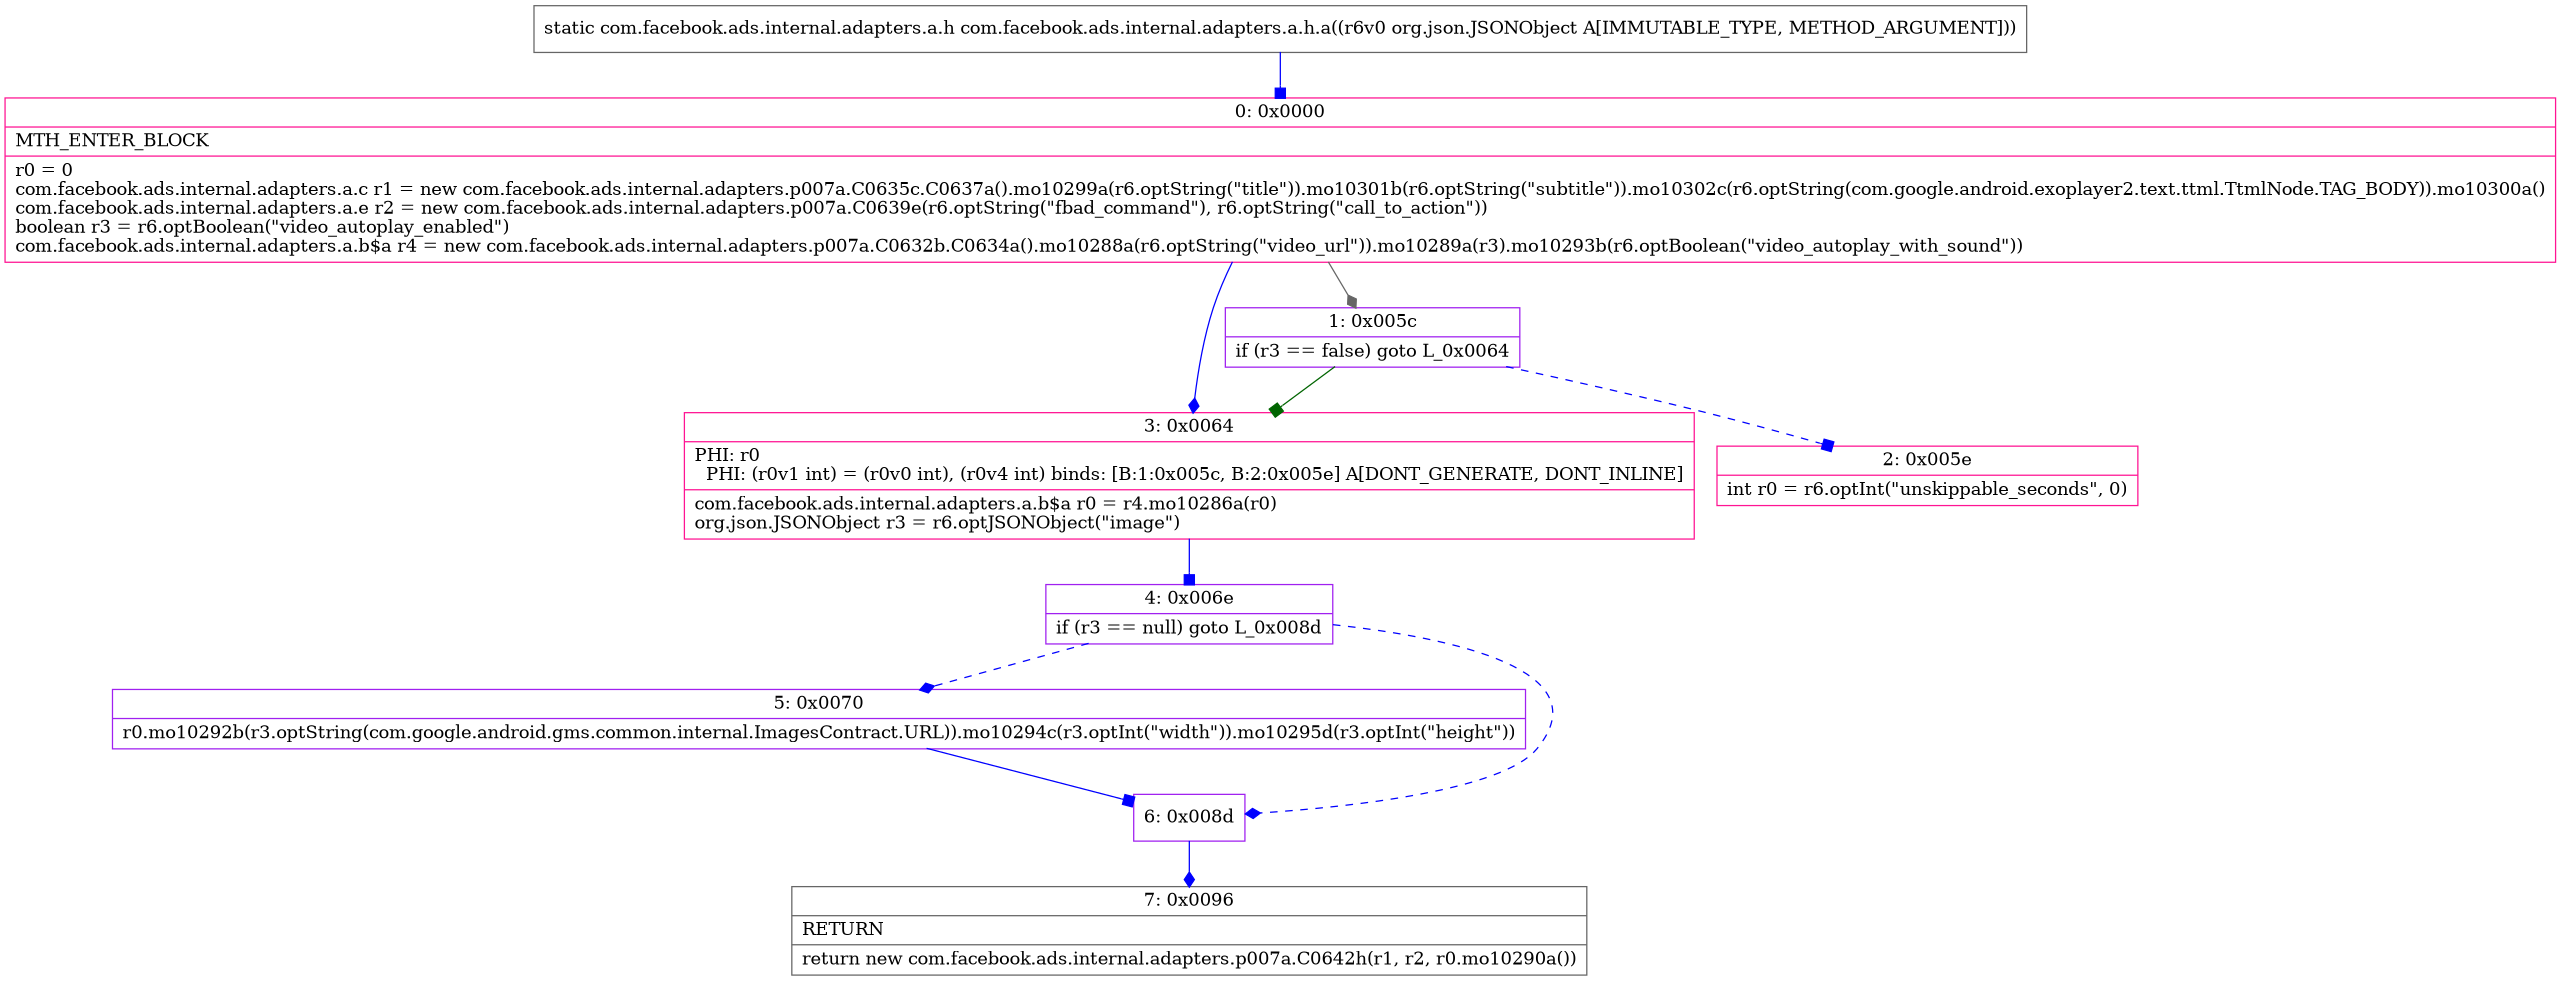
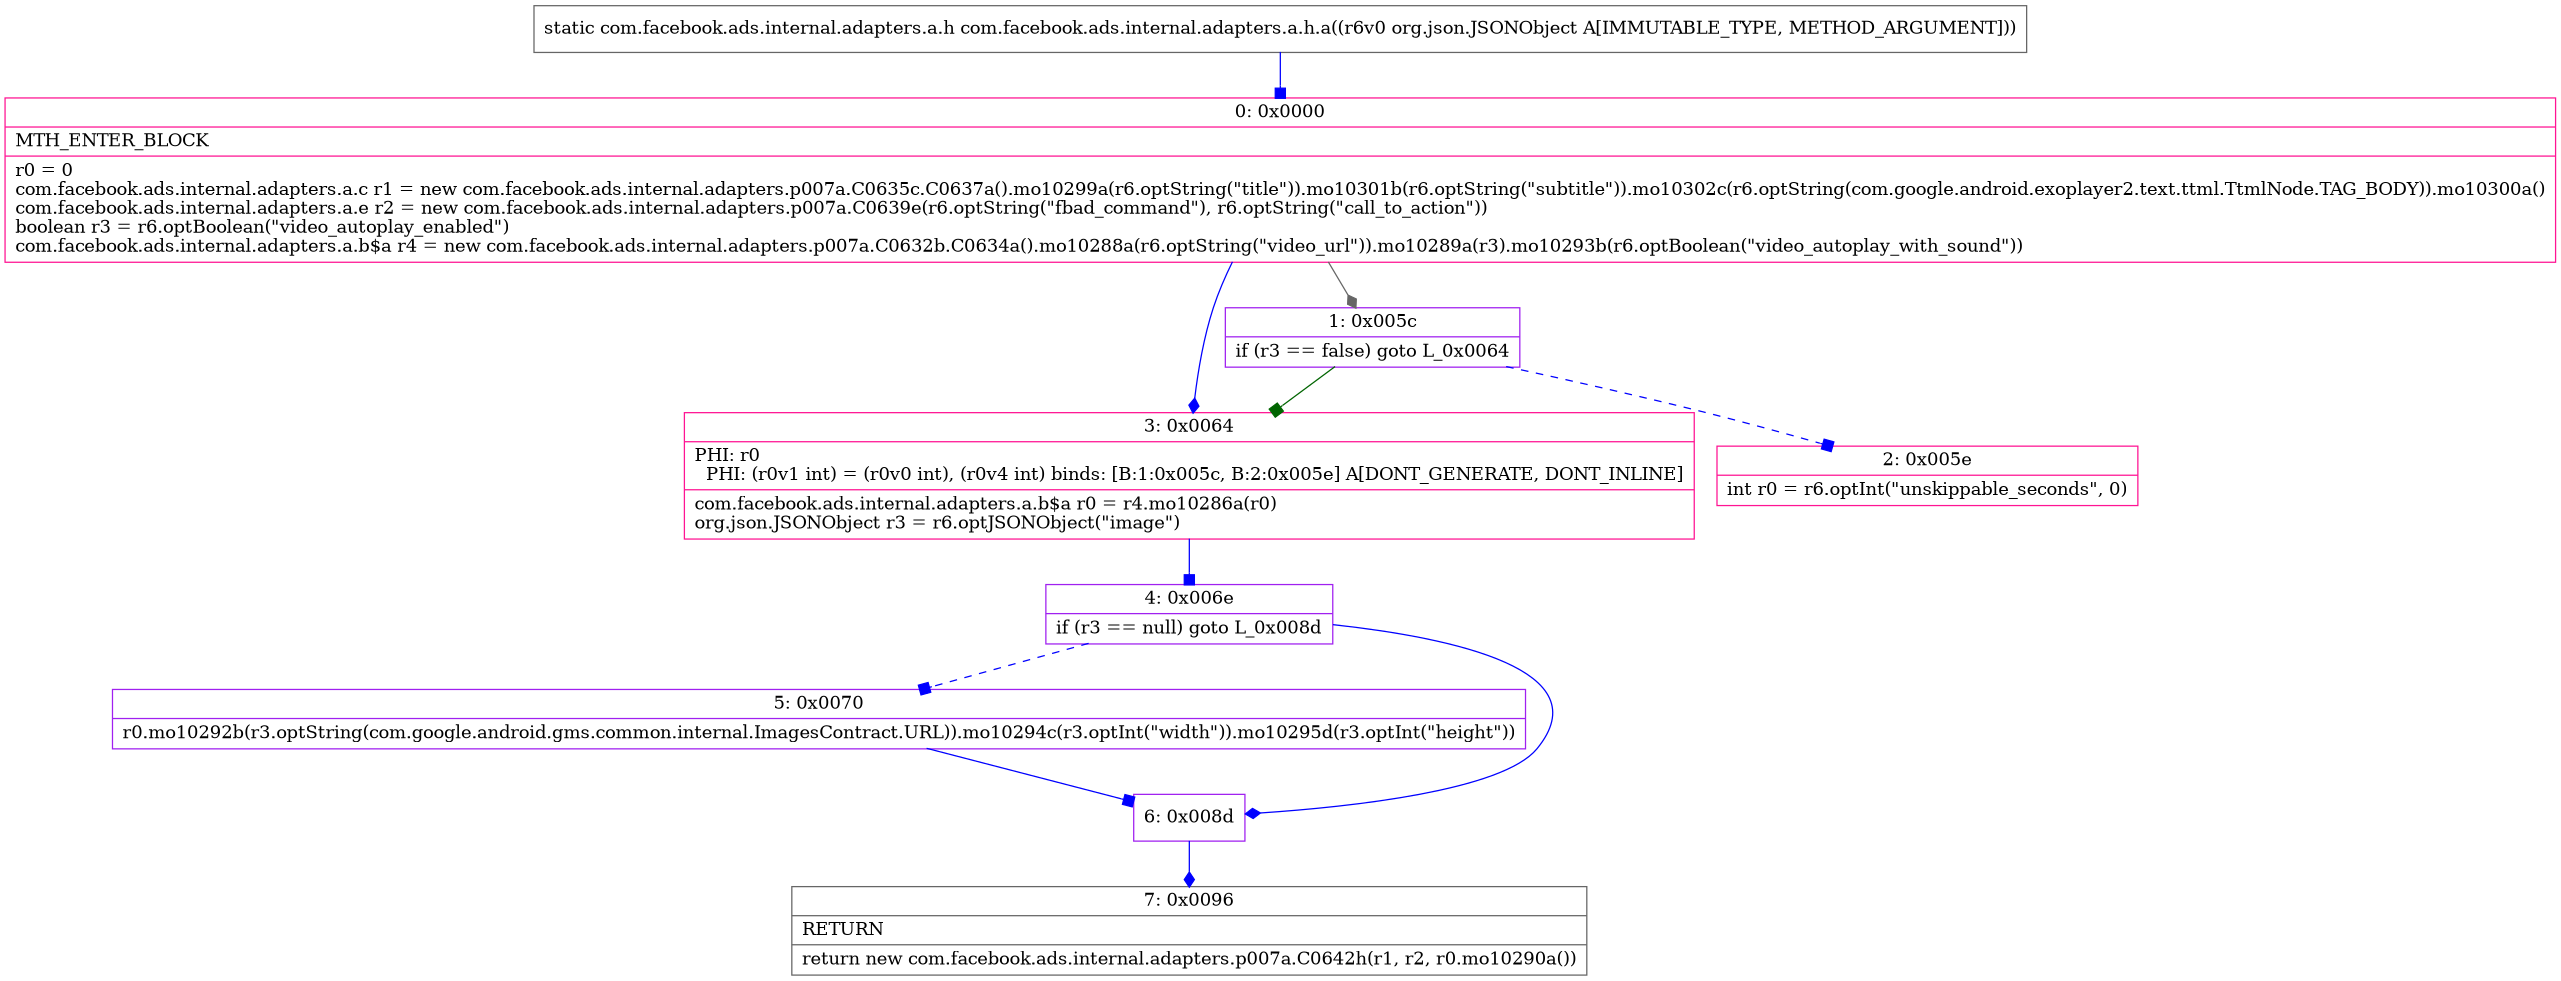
(1012, 665) -> (1012, 665)
(1537, 748) -> (1537, 748)
